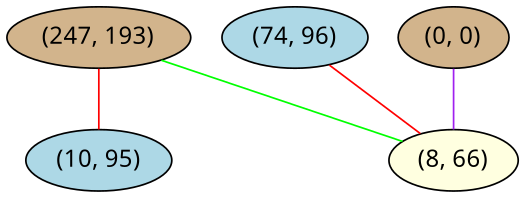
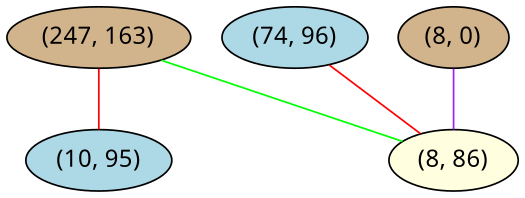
(99, 38) -> (99, 38)
(454, 38) -> (454, 38)
(454, 160) -> (454, 160)
